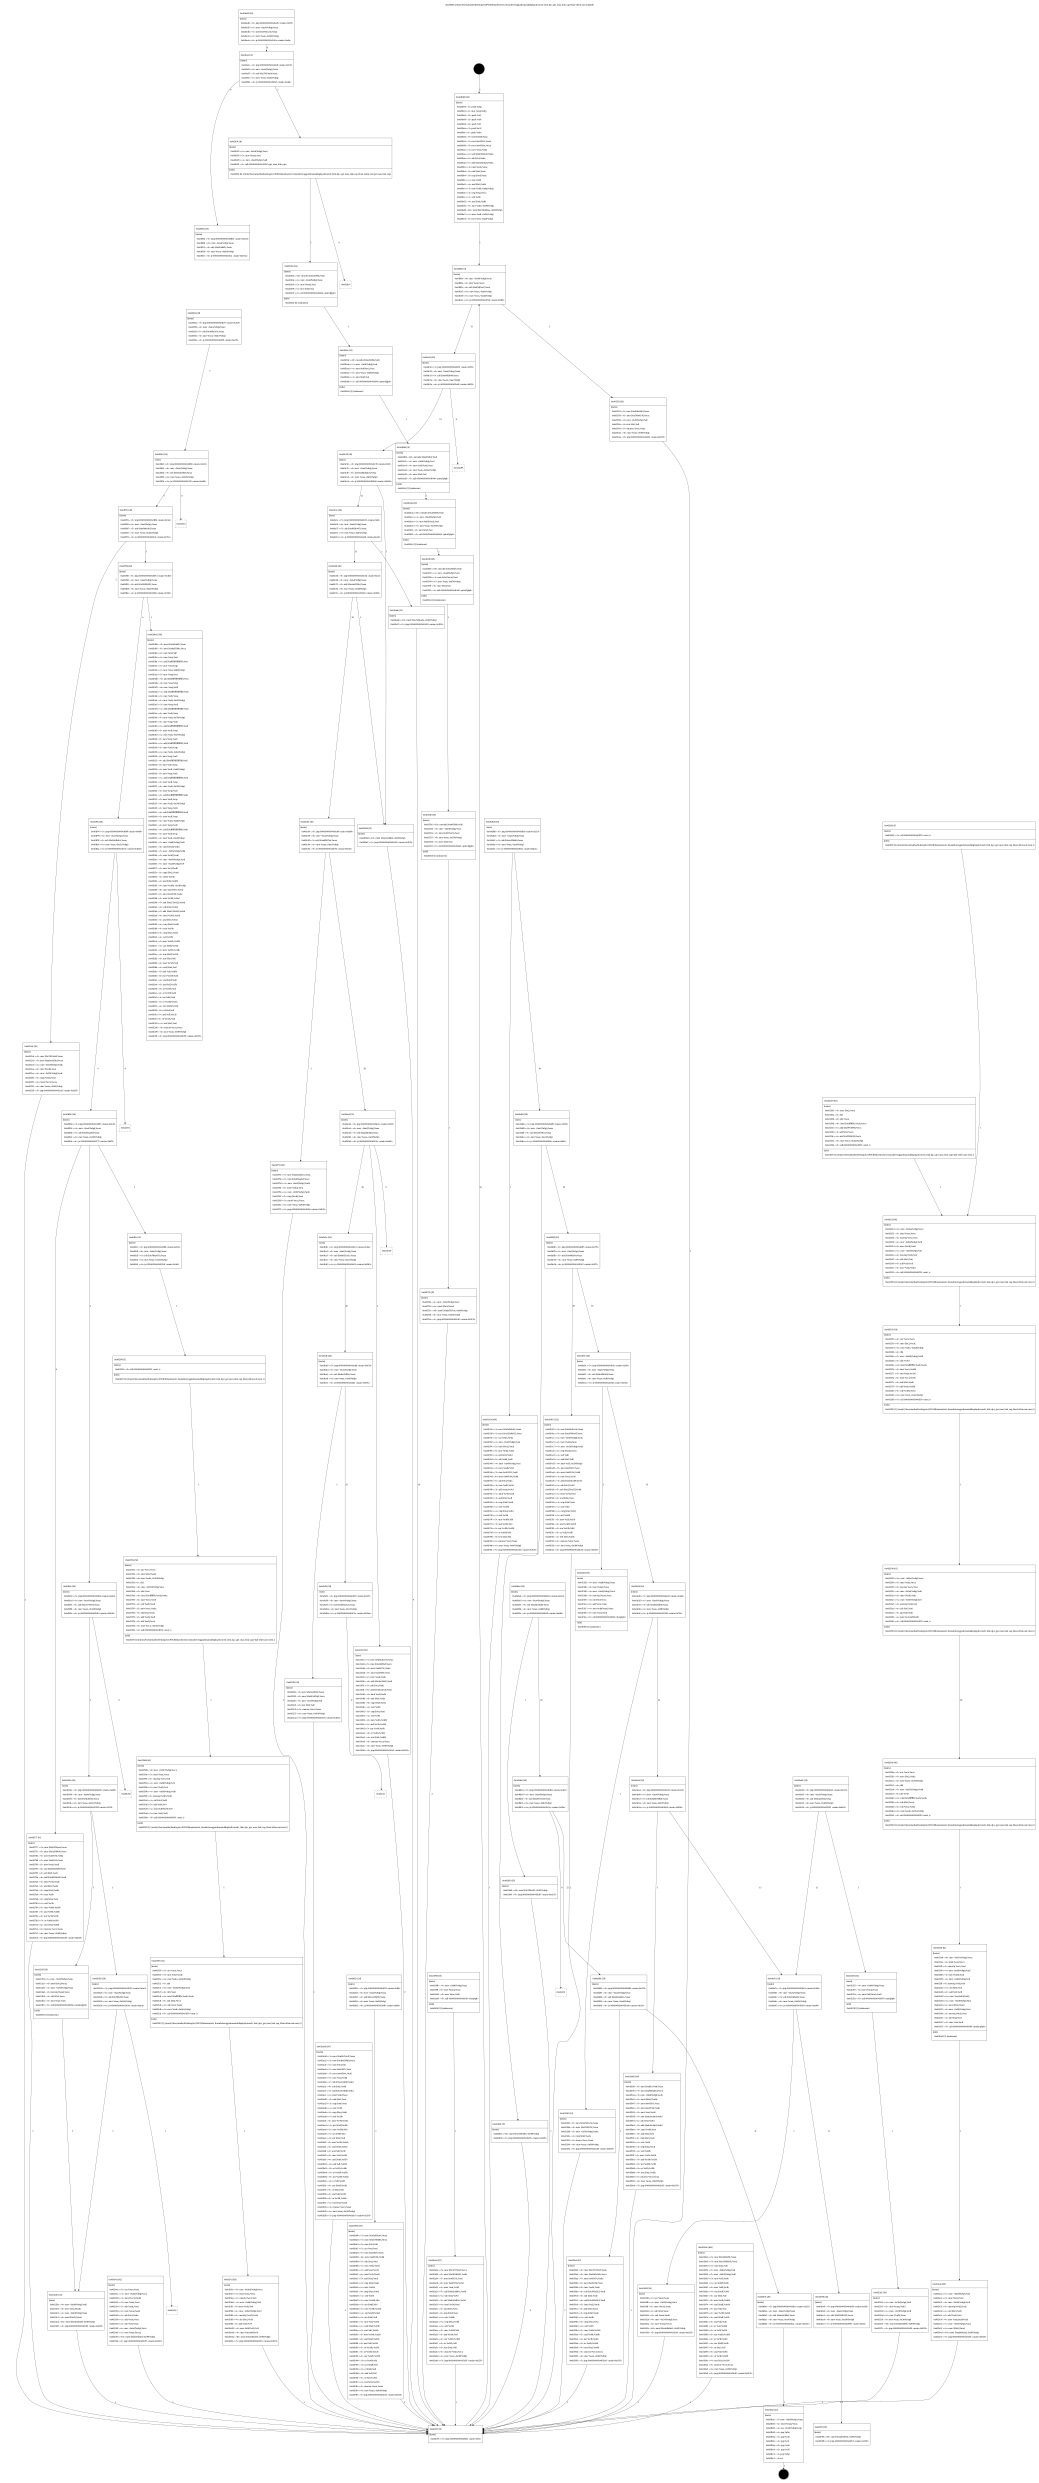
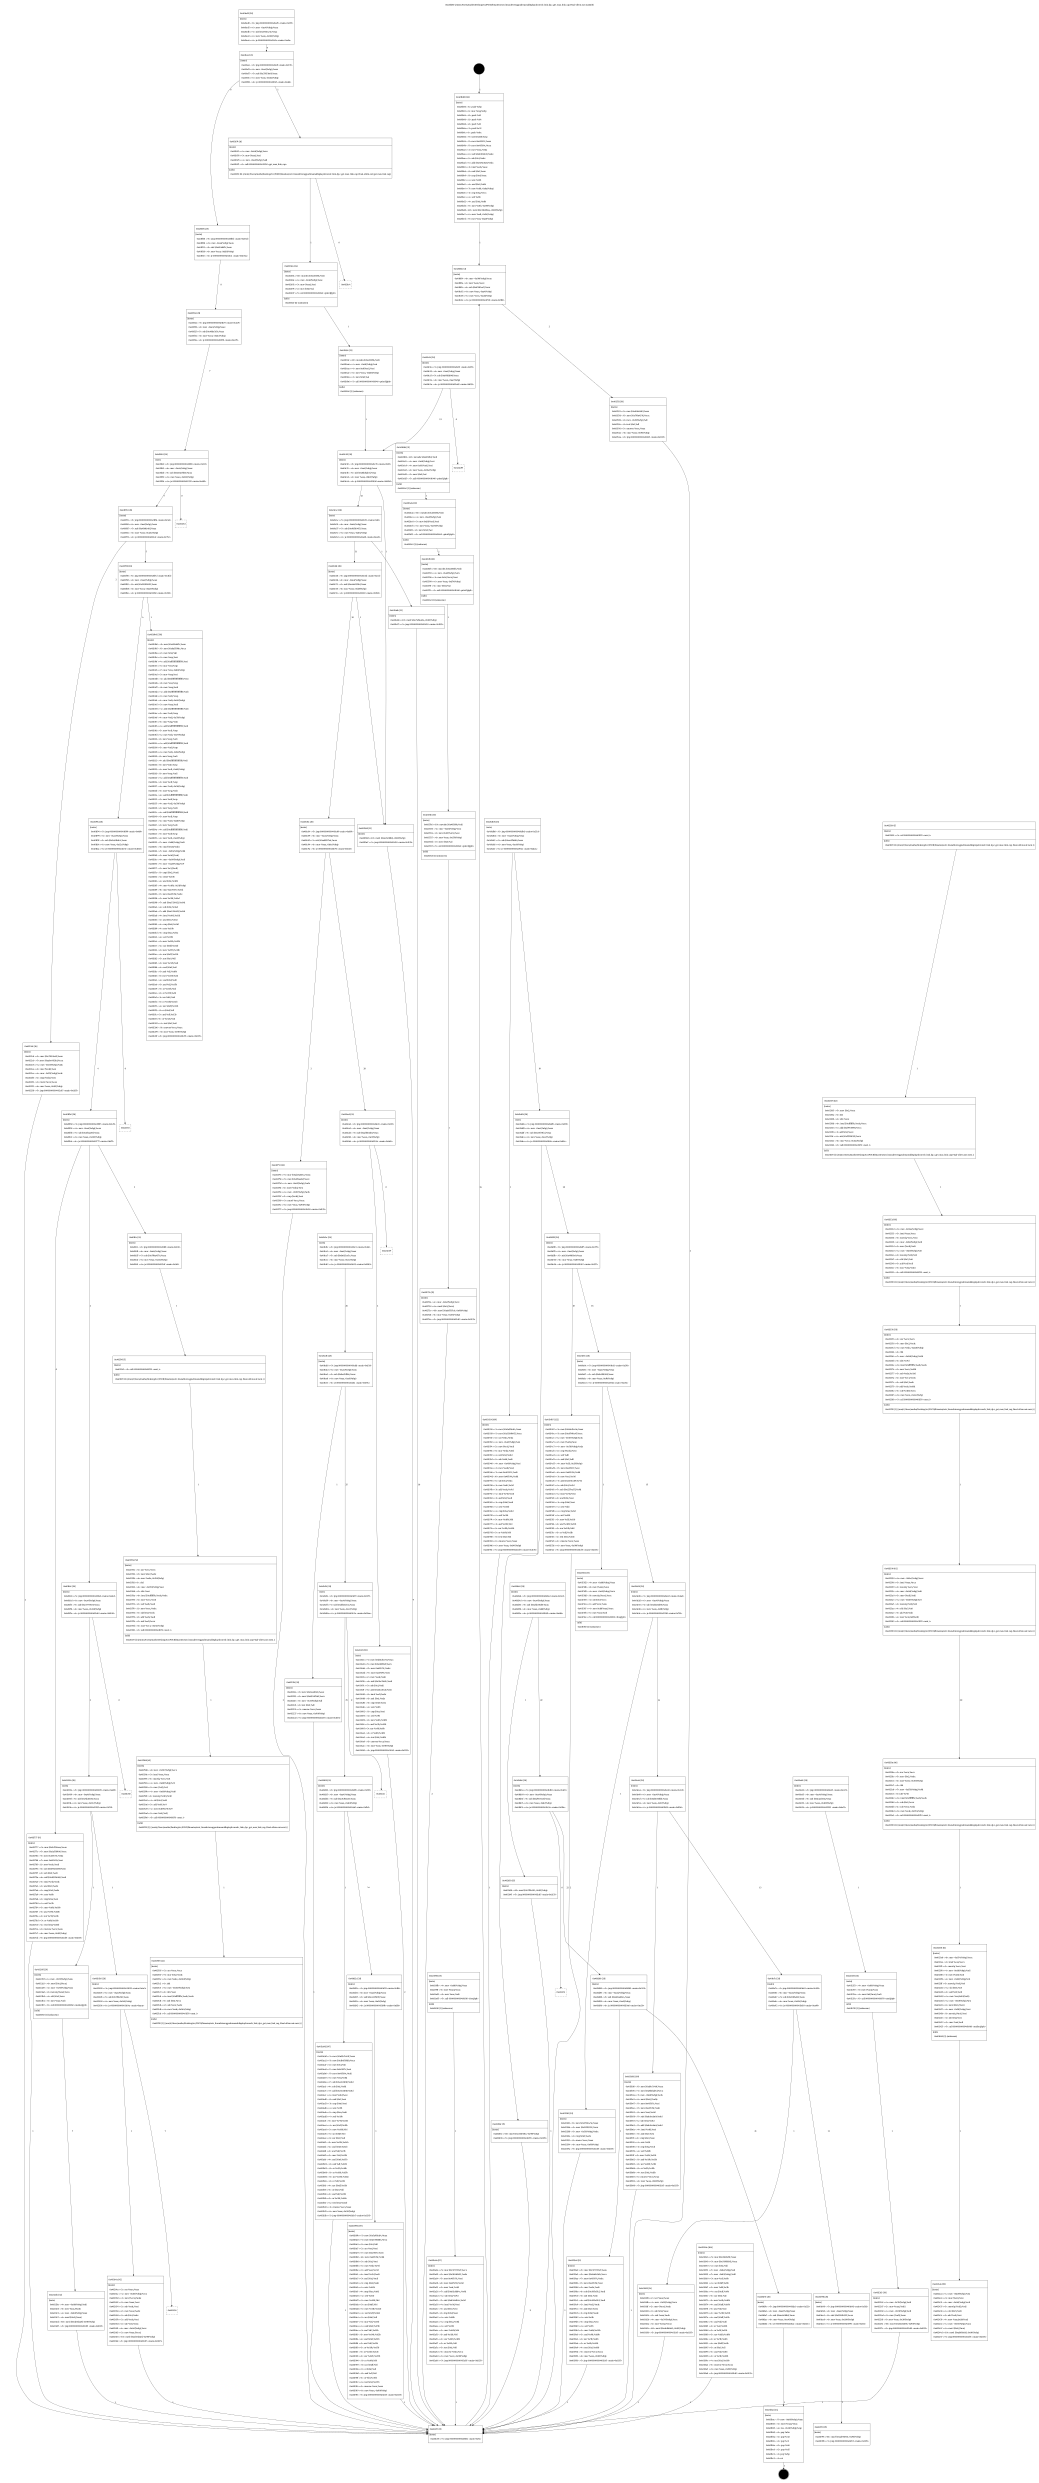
none -> (218, 284)
(463, 328) -> none
(394, 419) -> (365, 422)
(979, 1032) -> (931, 973)
(356, 1189) -> none
none -> (345, 1794)
(807, 1893) -> none
(98, 2150) -> (127, 2142)
(251, 2311) -> none
(791, 2405) -> none
